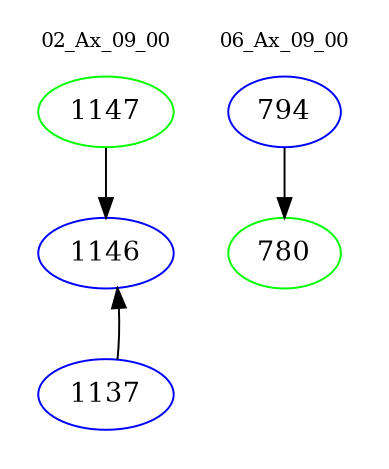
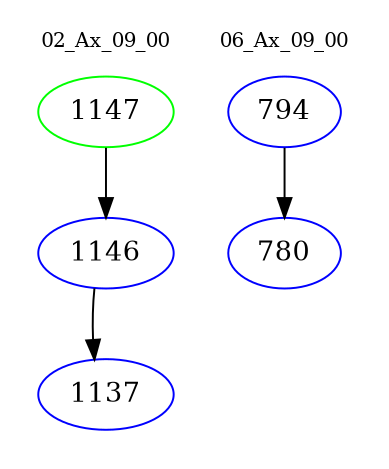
(285, 253) -> (285, 253)
(119, 334) -> (93, 314)
